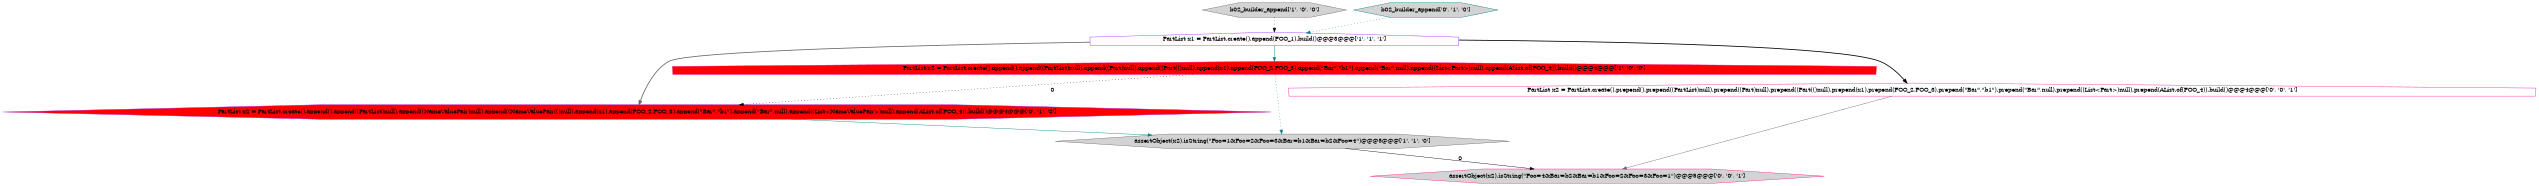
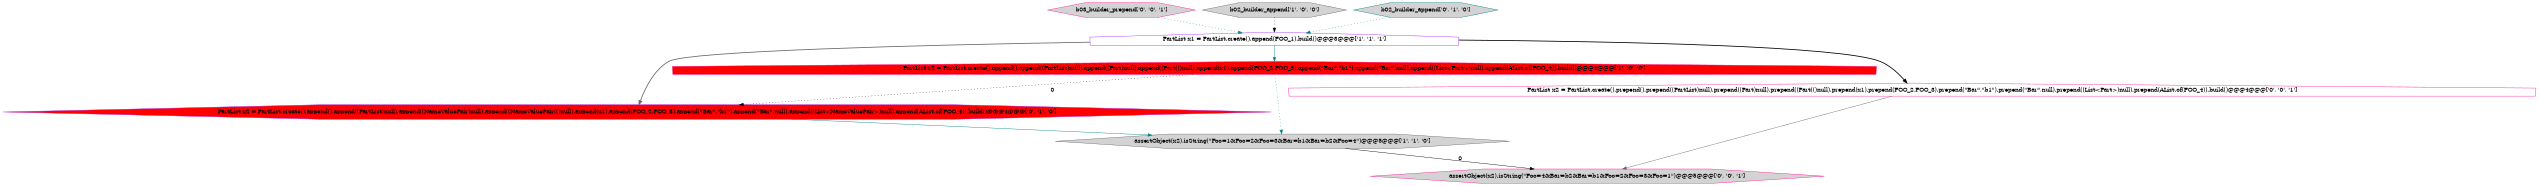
none -> (1121, 10)
